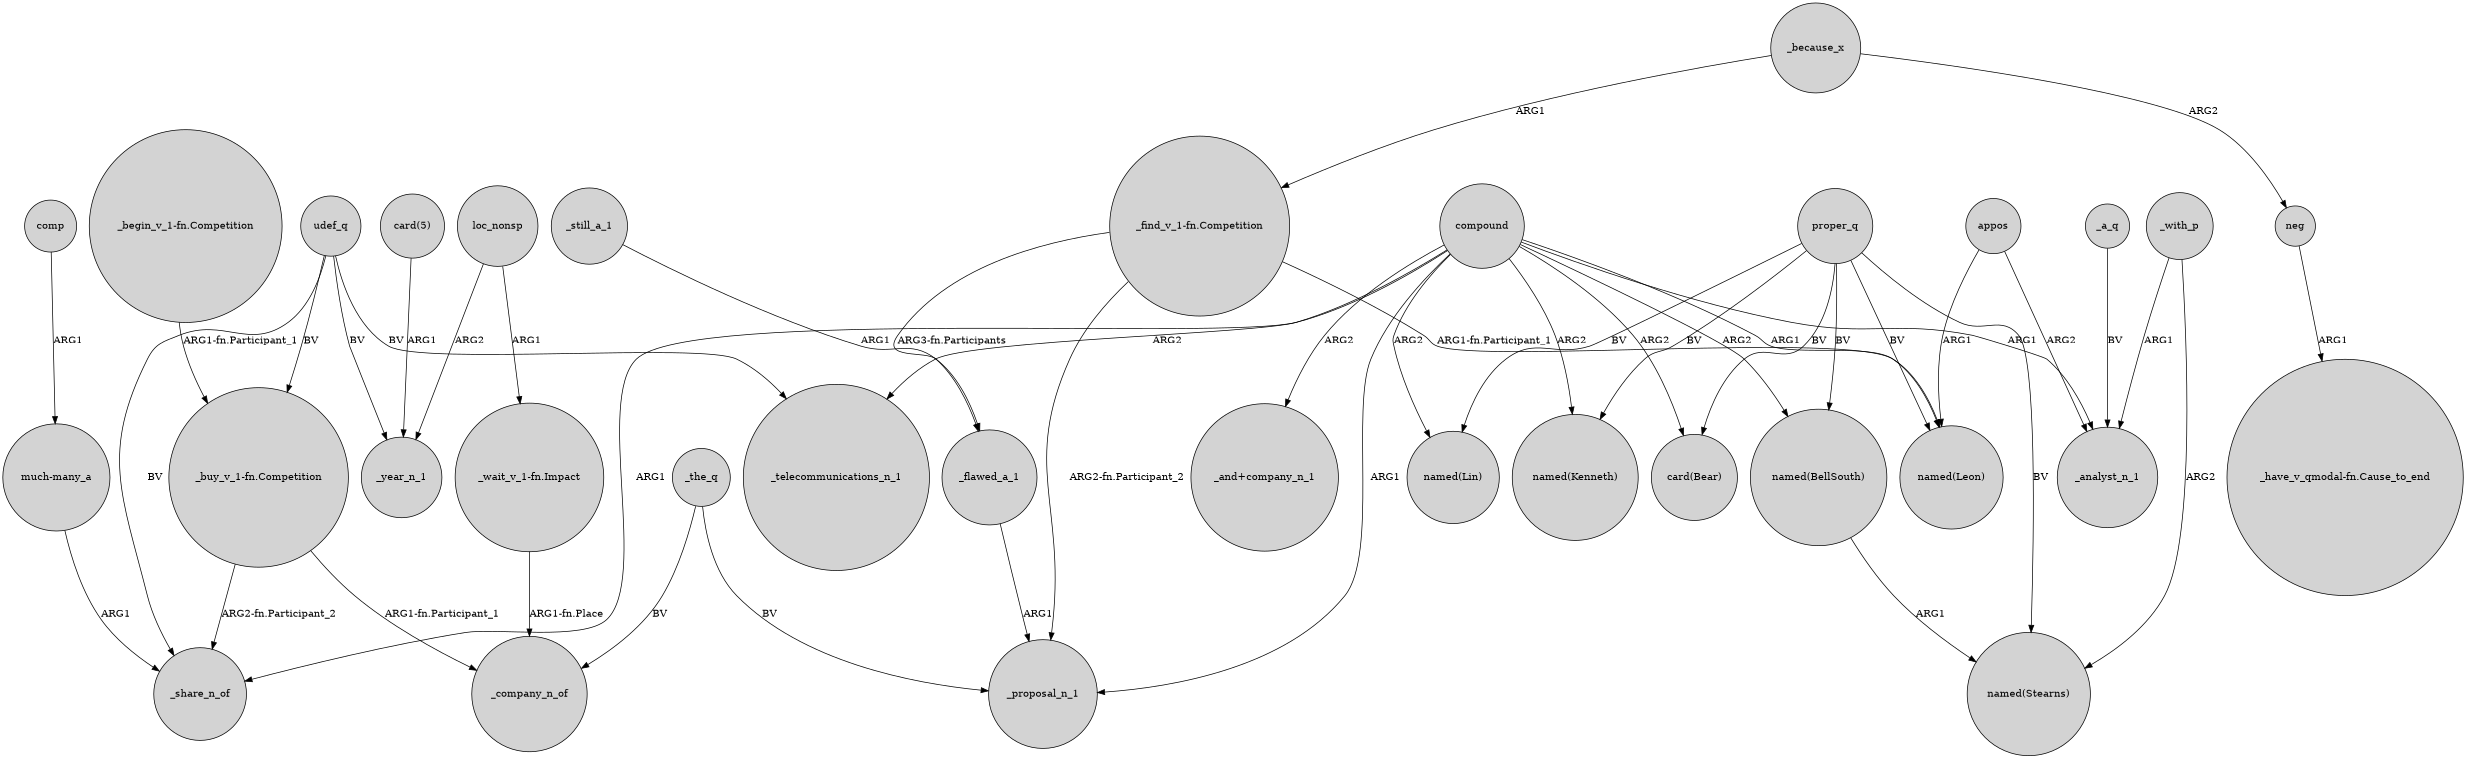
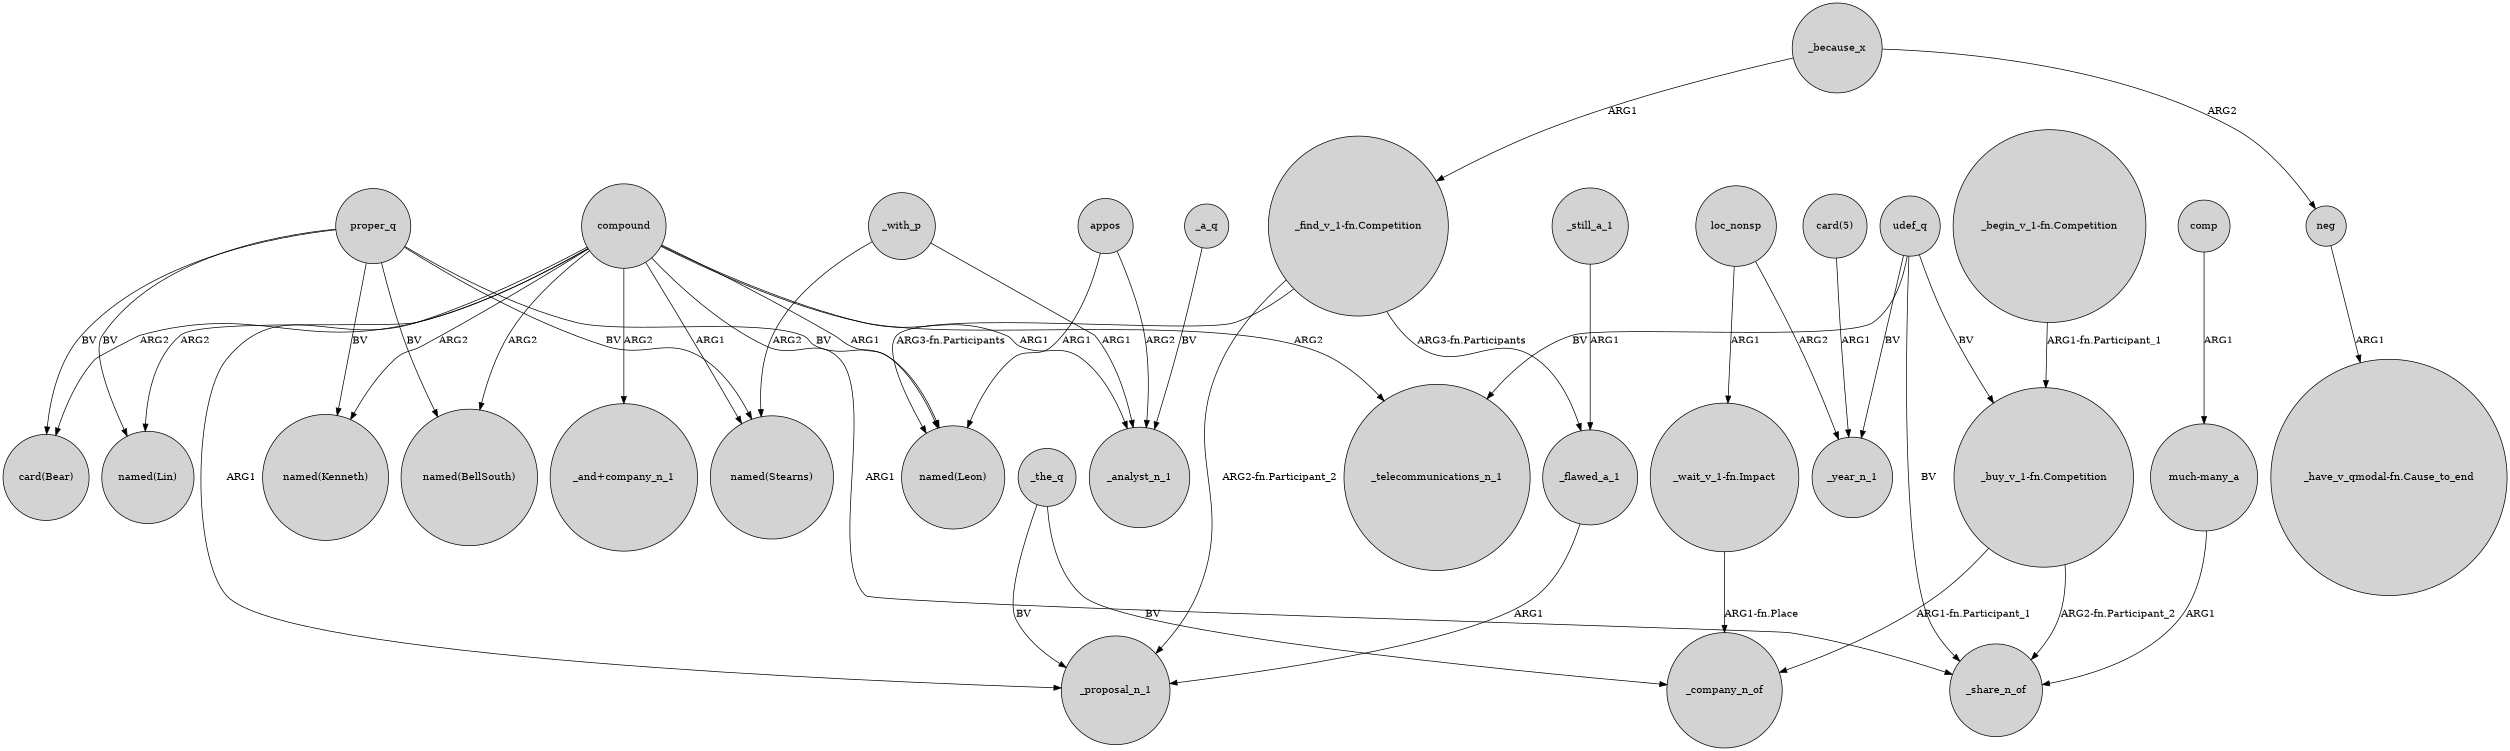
(1495, 341) -> (951, 341)
(1903, 605) -> (692, 339)
